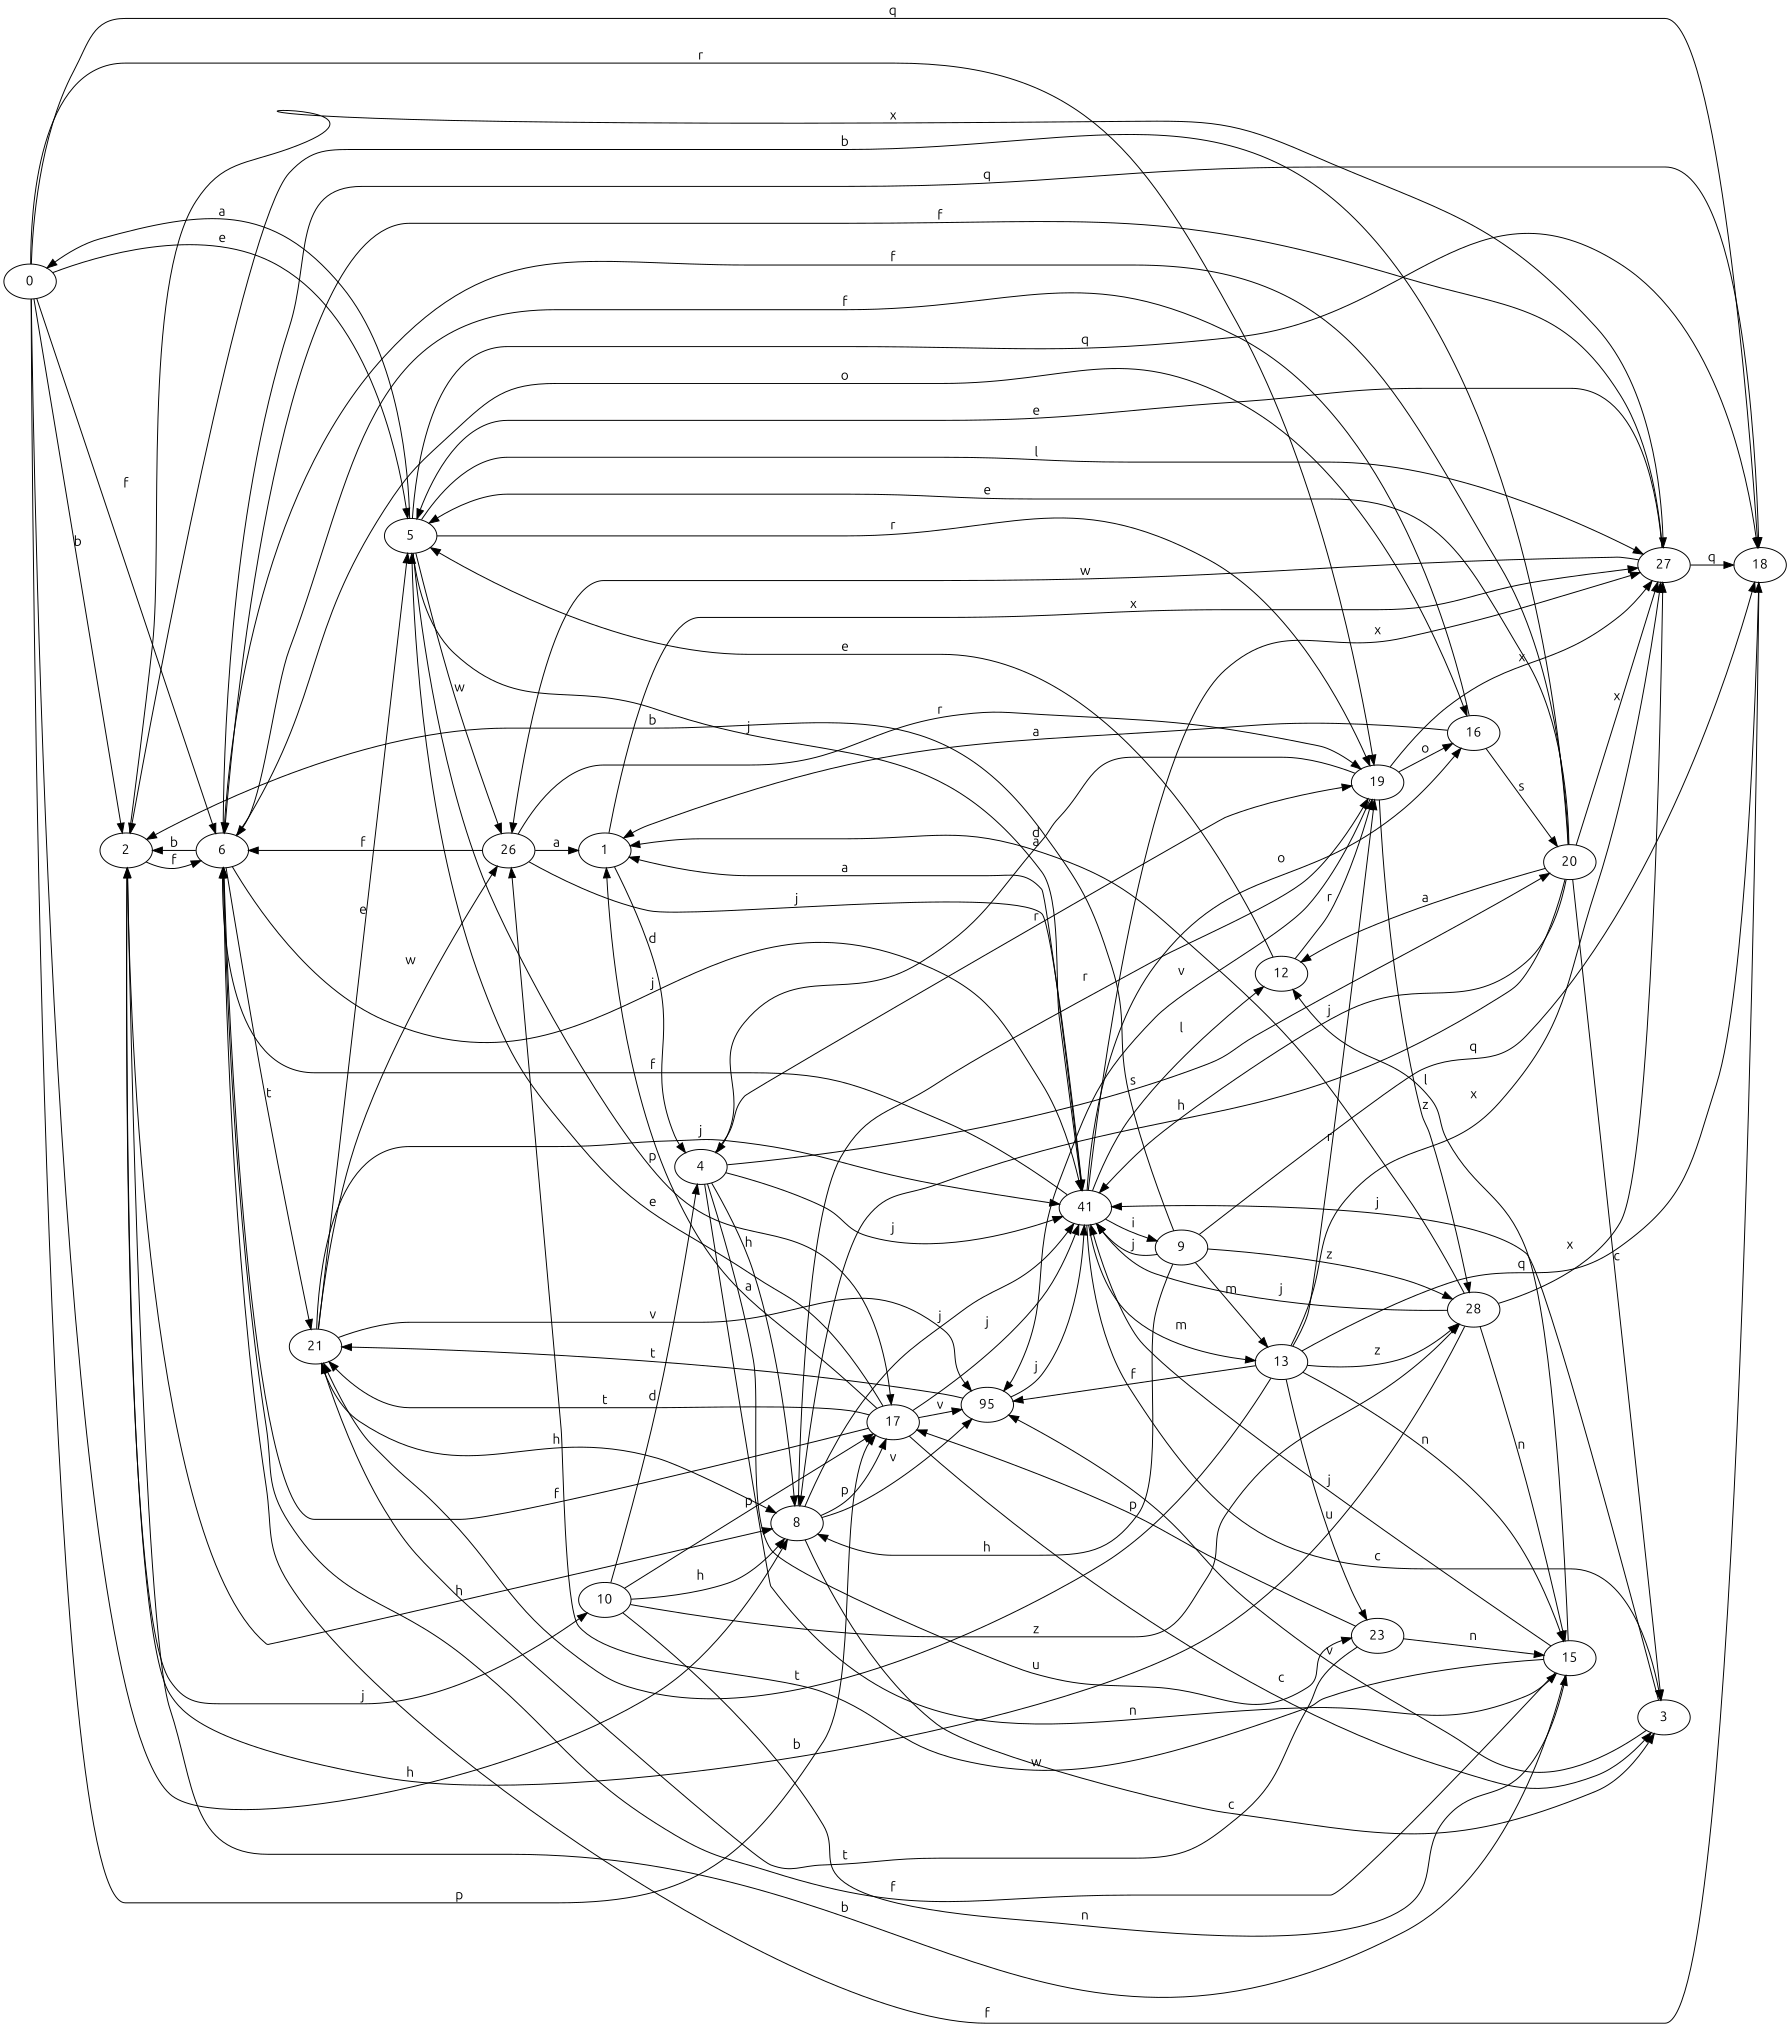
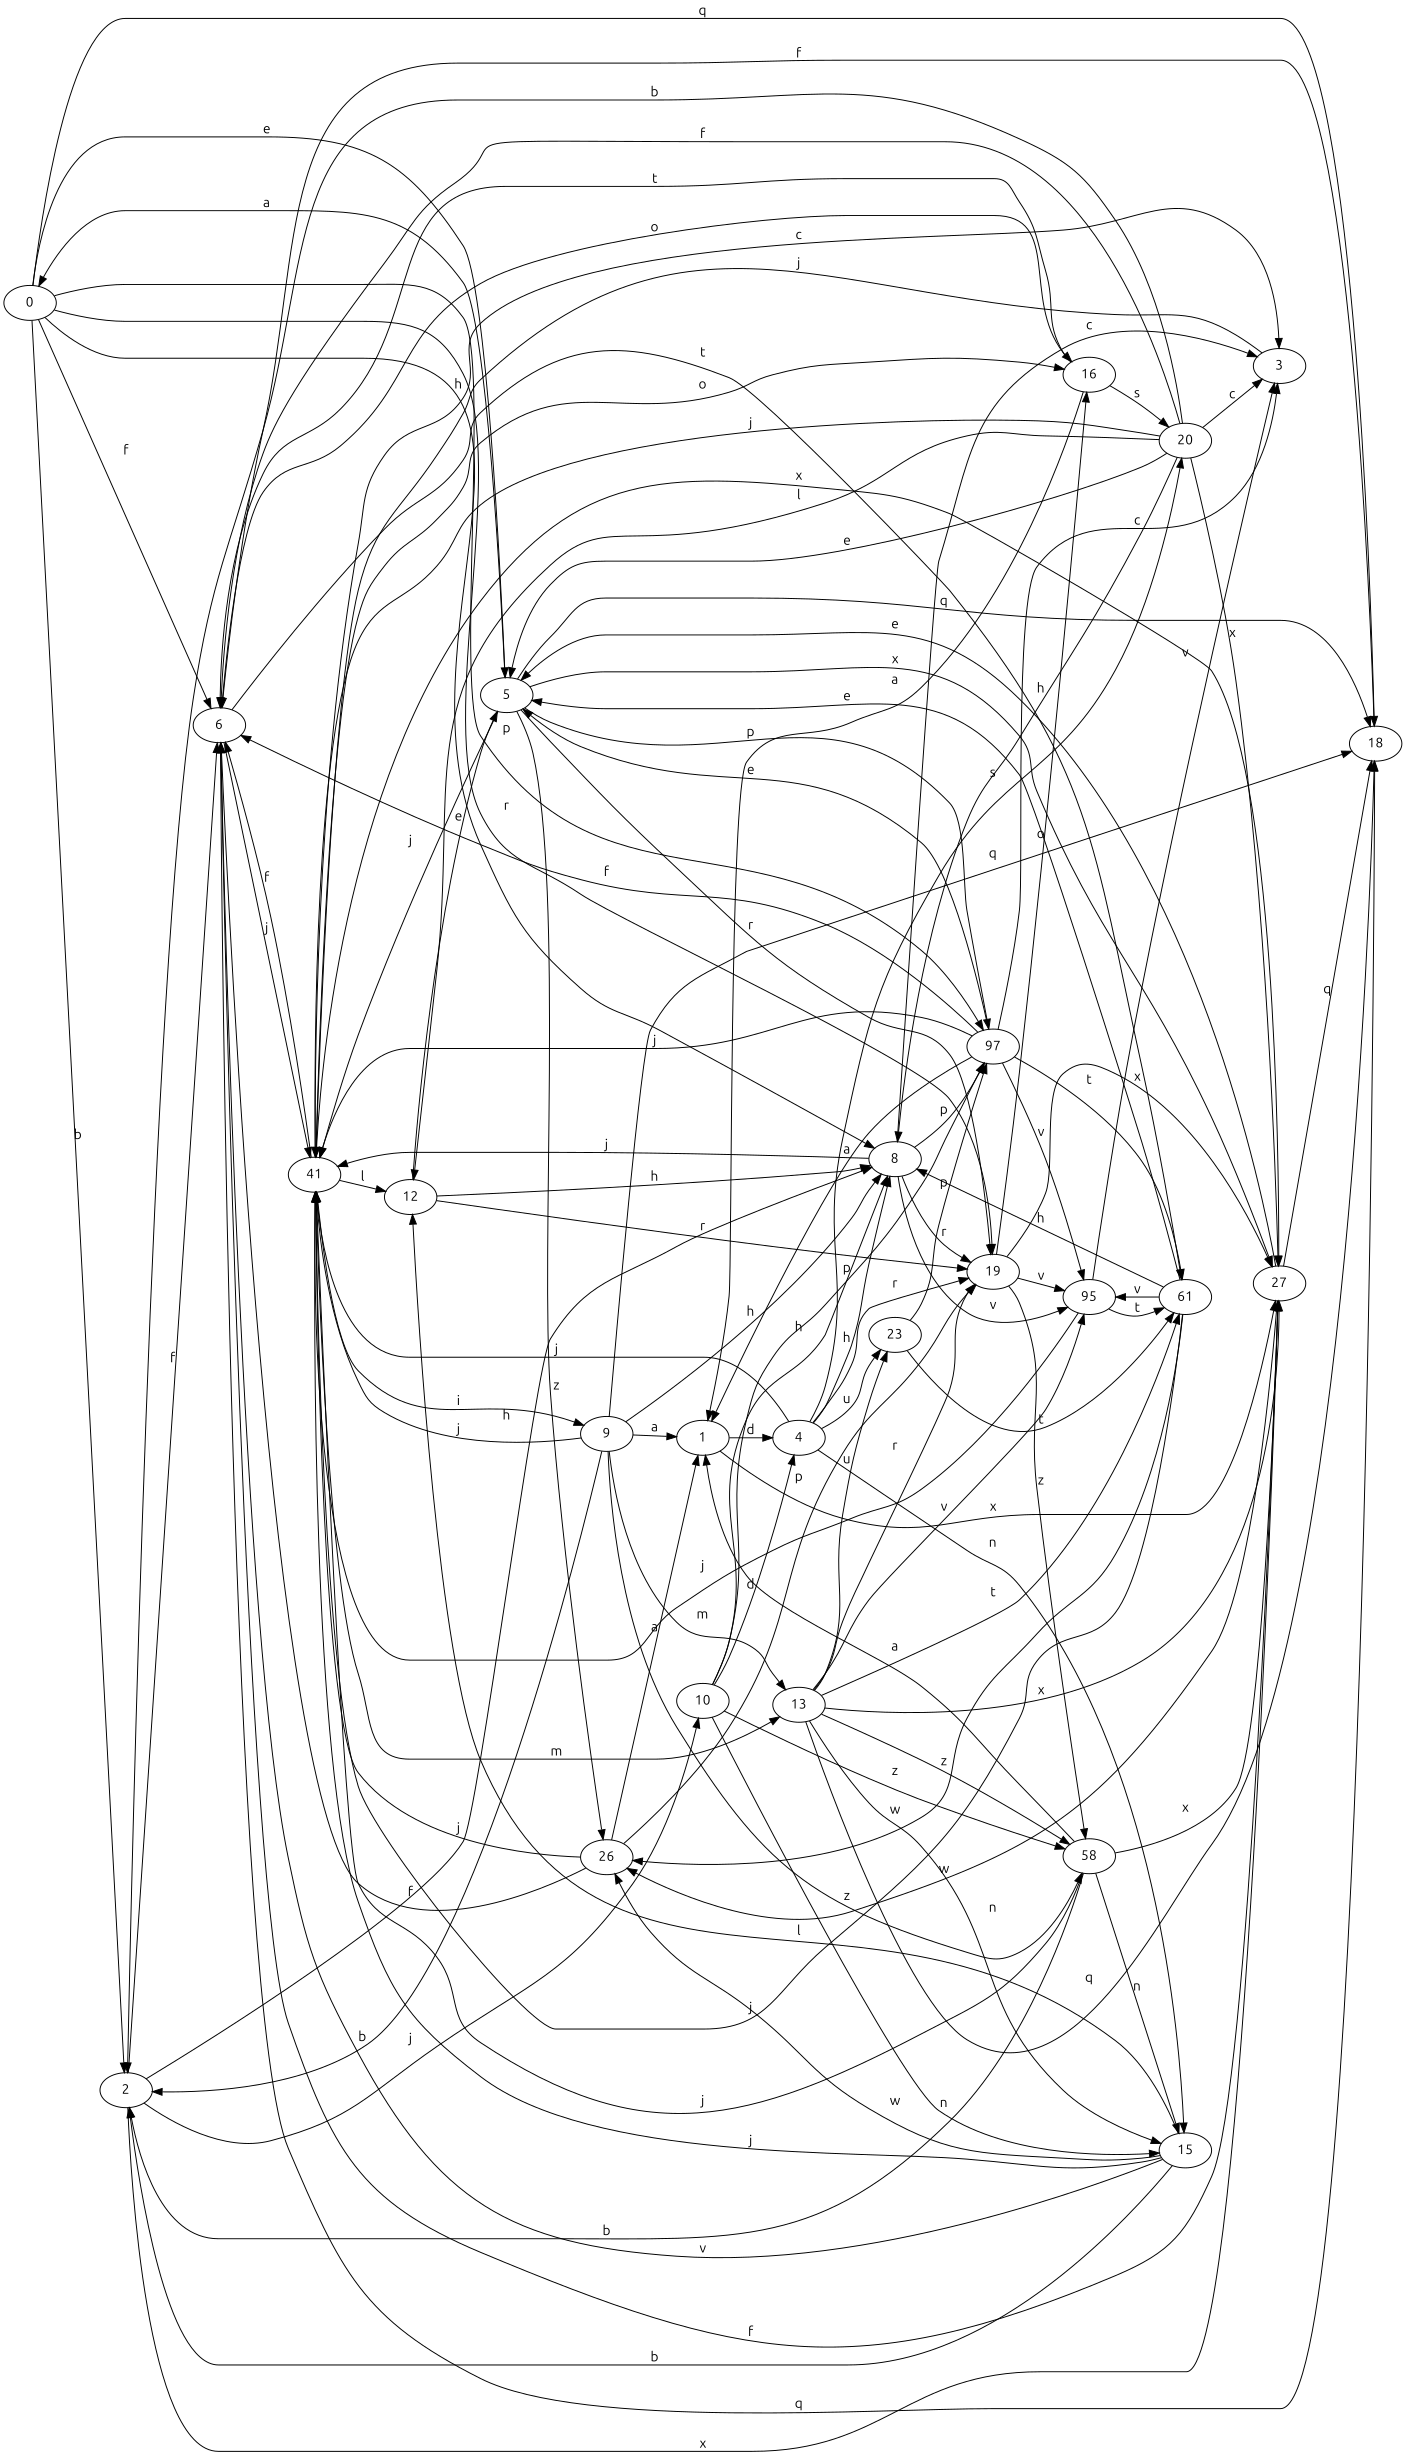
(845, 302) -> (655, 179)
(1036, 453) -> (895, 660)
(460, 688) -> (557, 1386)
(940, 710) -> (799, 1477)
(179, 850) -> none
(993, 876) -> (650, 1436)
(998, 894) -> none
(1426, 899) -> (799, 496)
none -> (649, 1185)
(1474, 1310) -> (1089, 1856)
(316, 1347) -> (1185, 1297)
(1133, 1375) -> (944, 1507)
(893, 1422) -> (993, 1047)
(1469, 1646) -> none
(1313, 1650) -> (1173, 834)
(893, 1888) -> (703, 2249)
